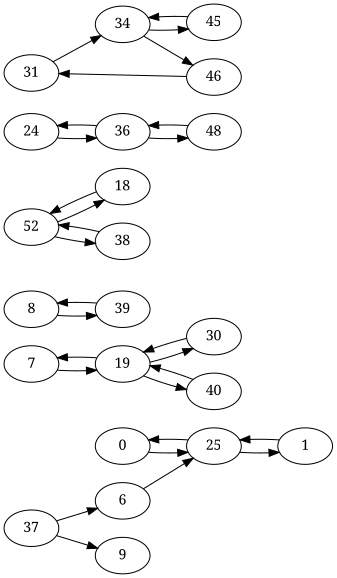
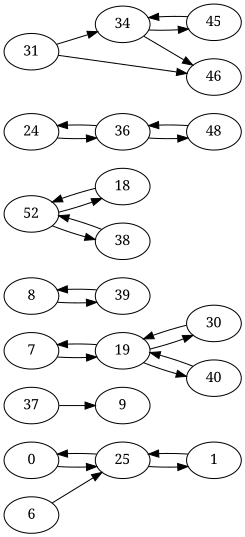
(128, 75) -> (117, 64)
(72, 516) -> none
